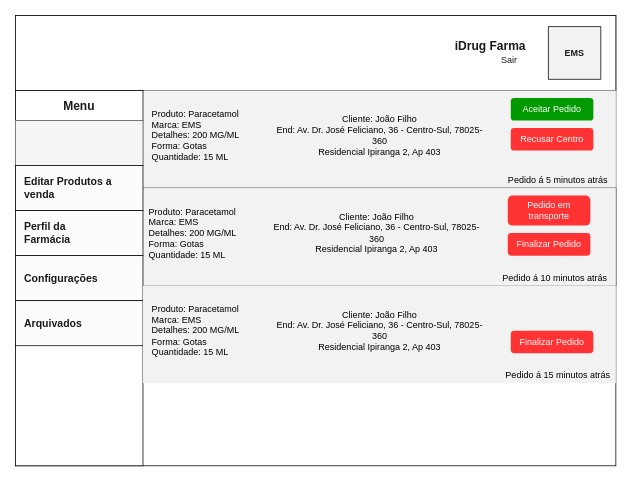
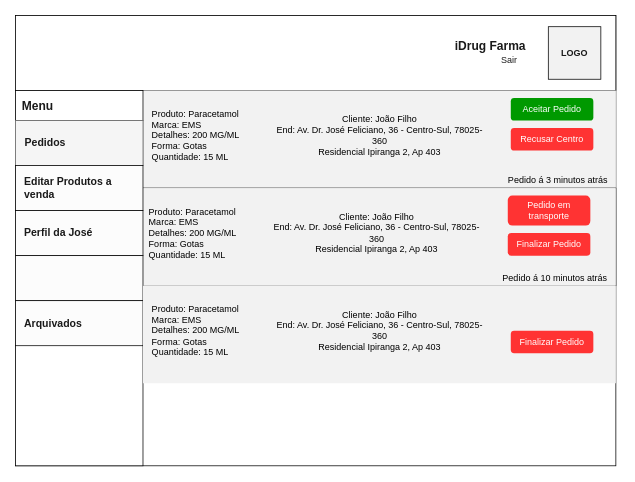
(574, 53) -> (574, 53)
(79, 105) -> (38, 105)
none -> (45, 143)
(558, 180) -> (558, 180)
(64, 233) -> (55, 233)
(68, 278) -> none
(558, 375) -> none
